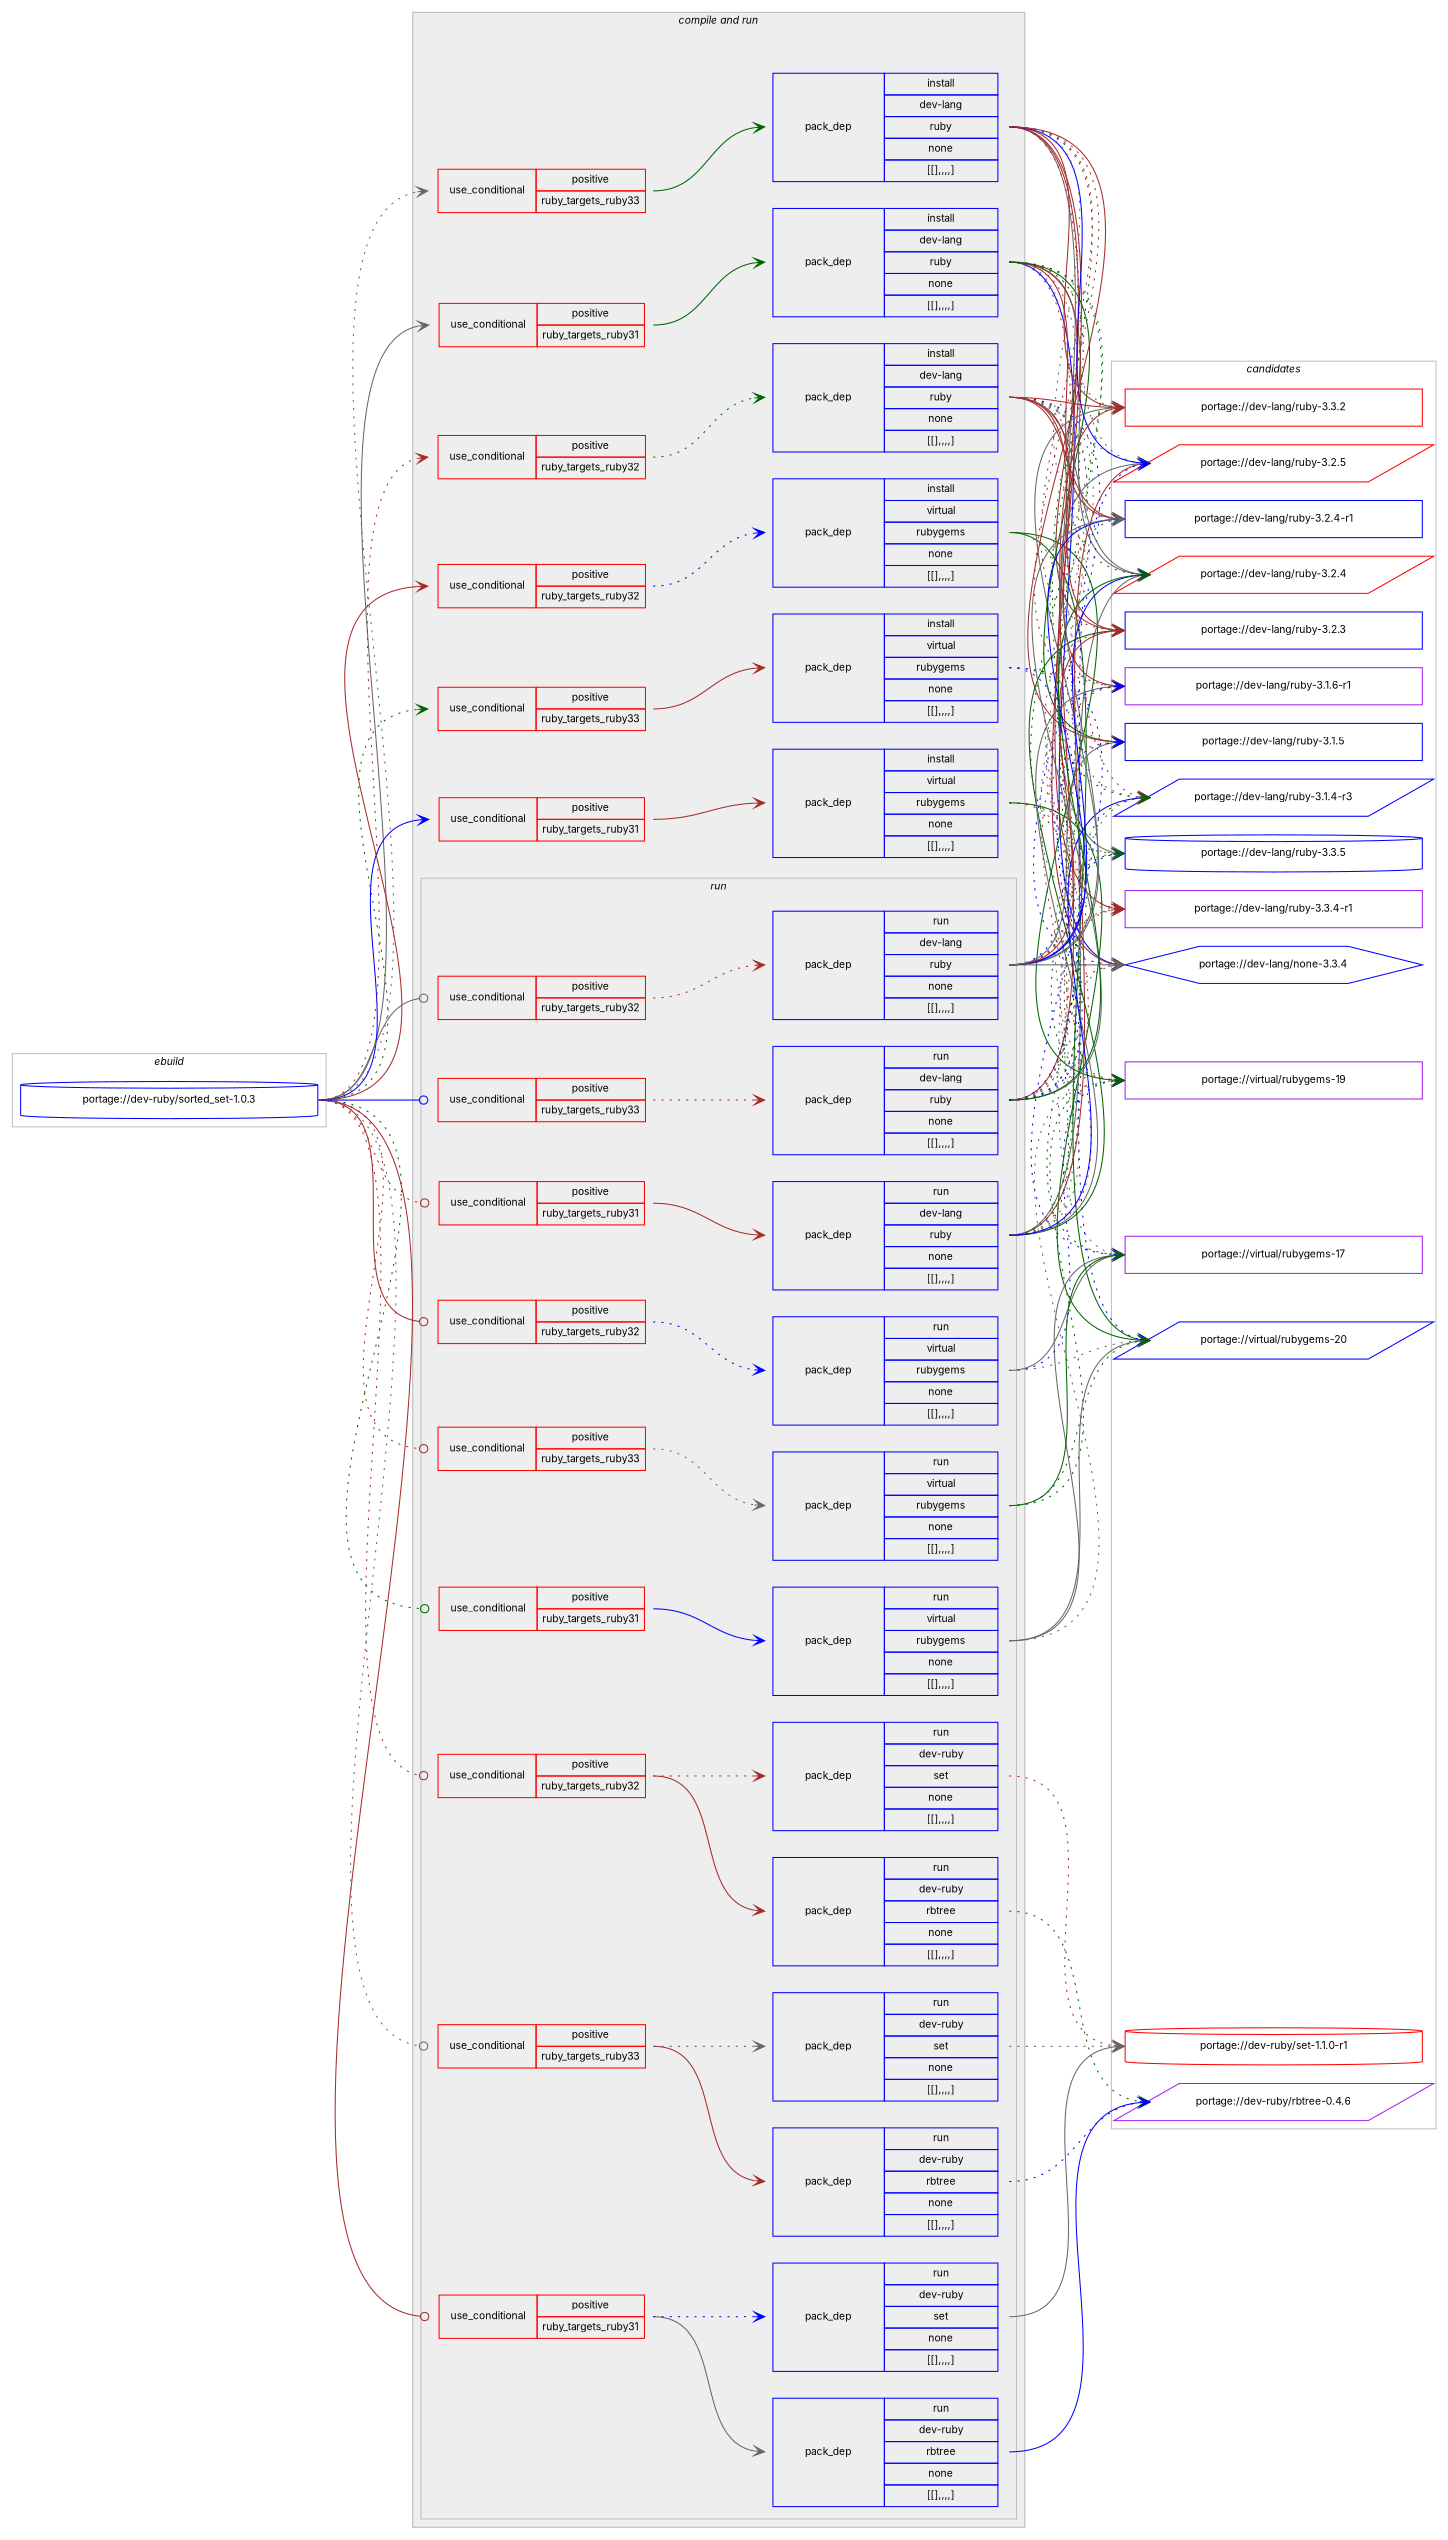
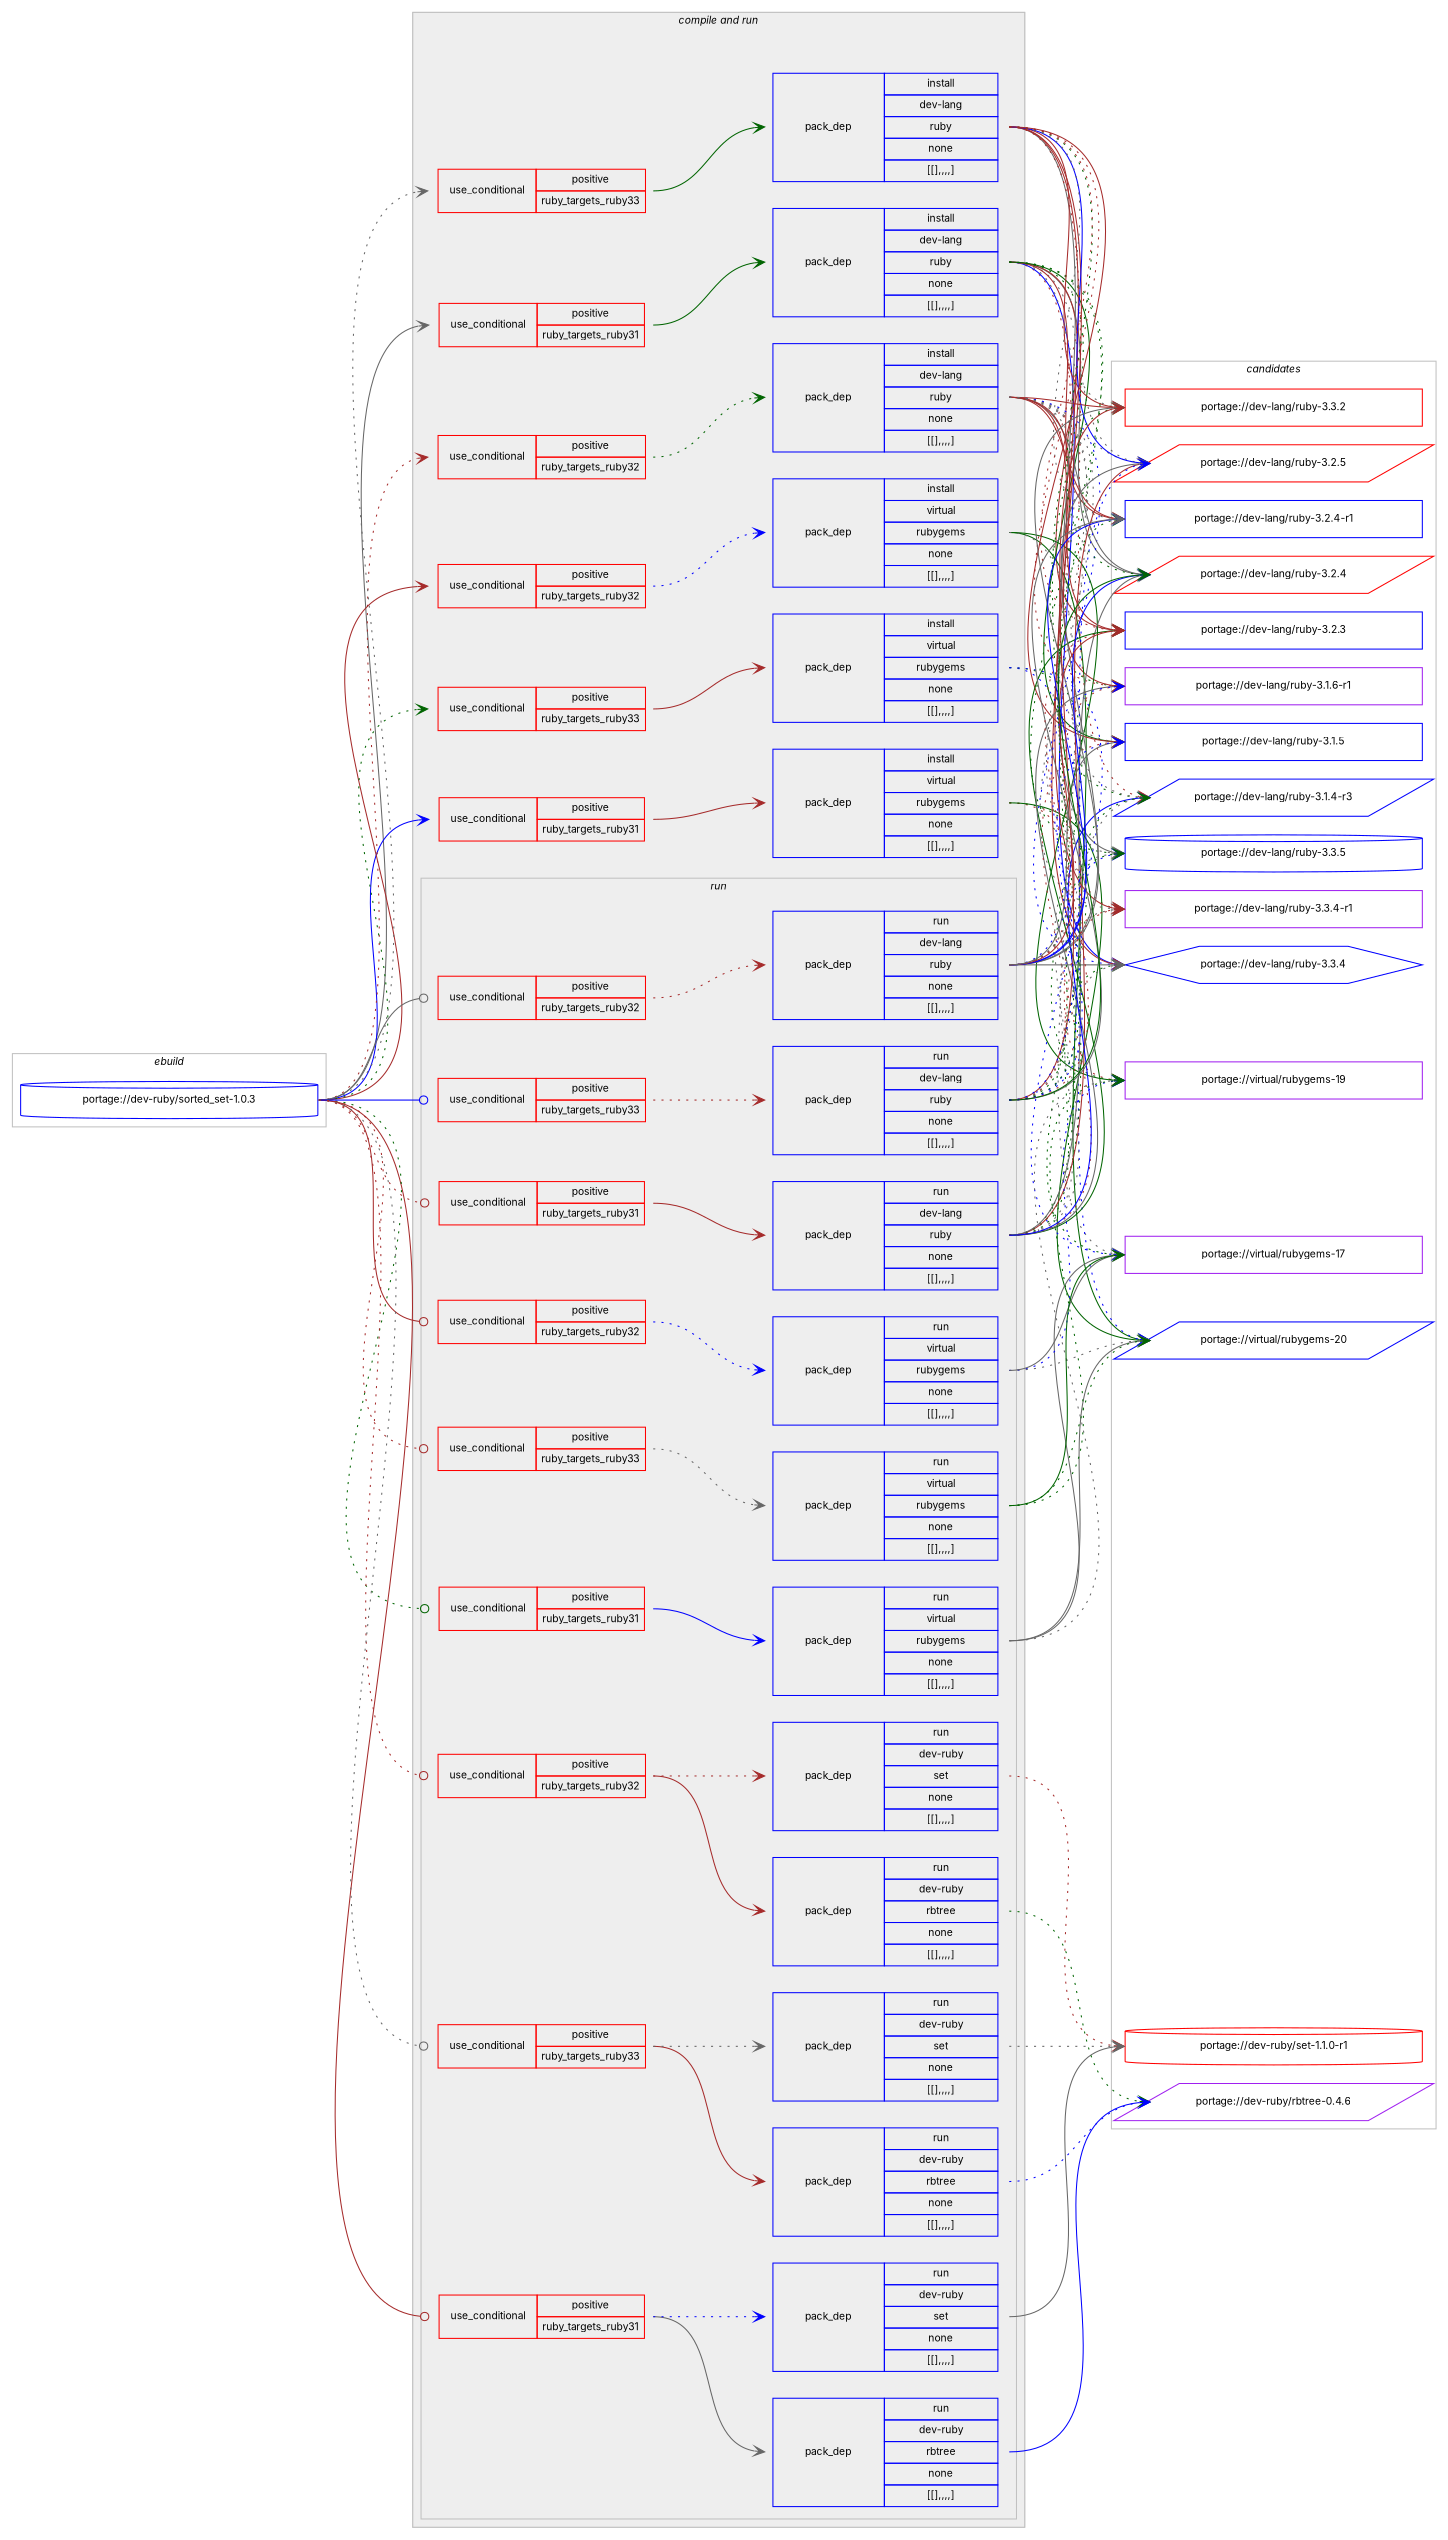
(1274, 965) -> (1274, 965)
